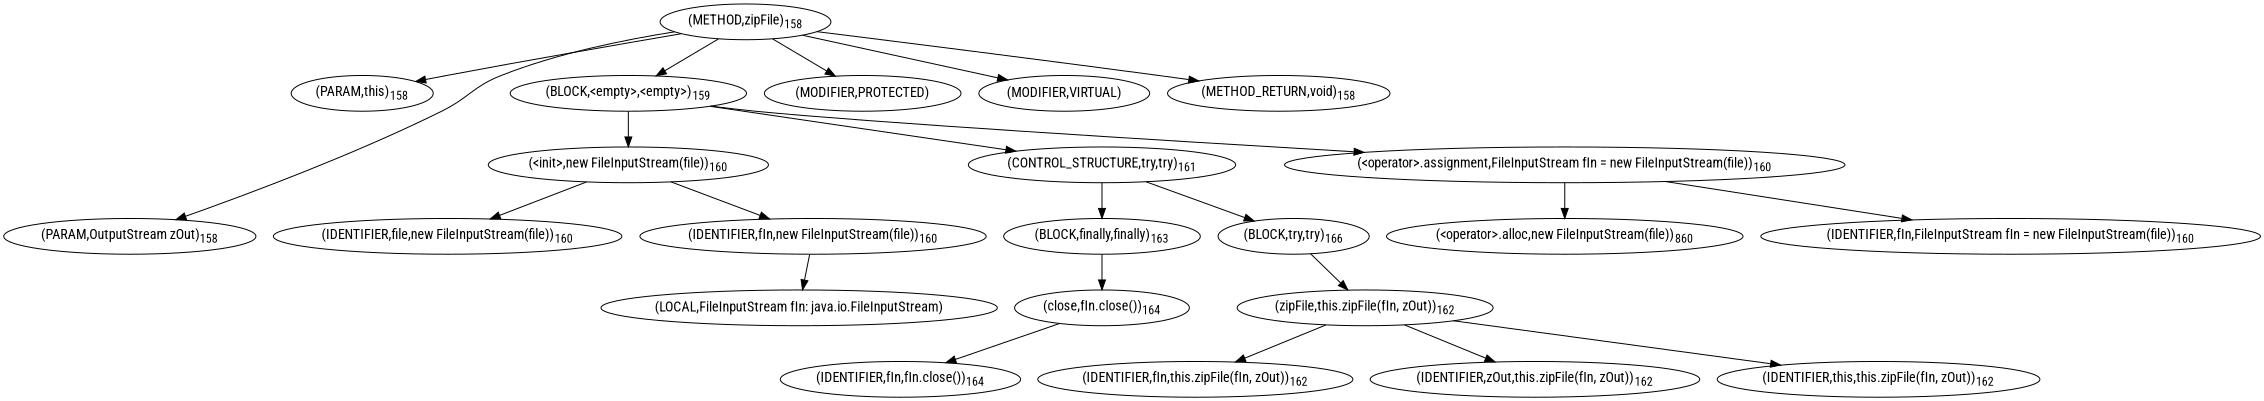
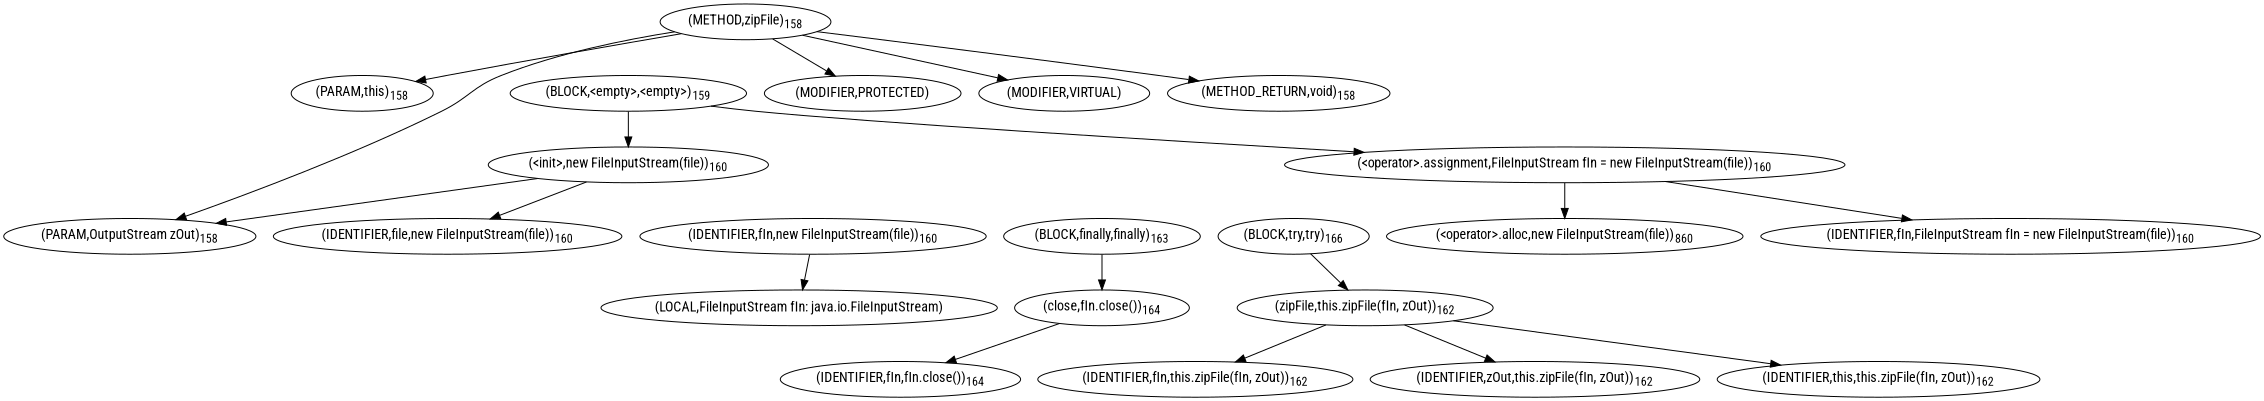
(692, 55) -> none
(1102, 165) -> none
(716, 199) -> (382, 200)
